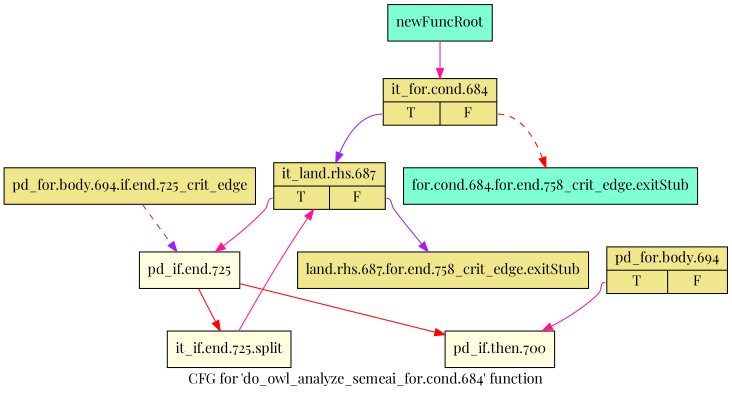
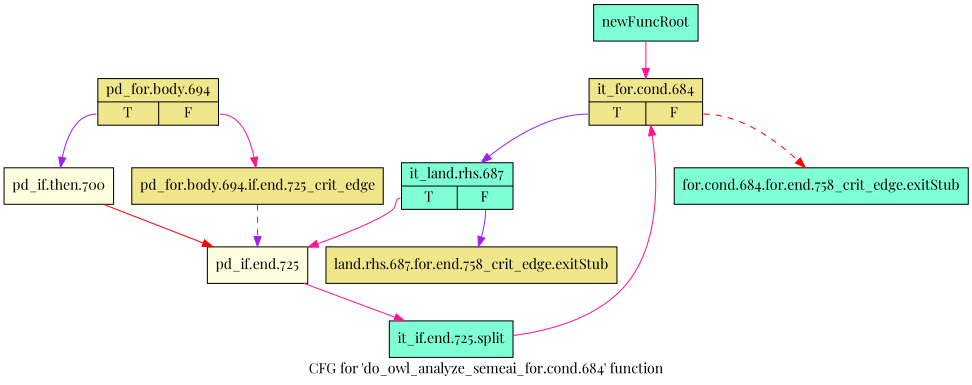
none -> (244, 129)
(330, 186) -> (457, 186)
(272, 274) -> (634, 272)
(207, 305) -> (349, 300)
(582, 307) -> (73, 129)
(337, 308) -> (153, 224)
(229, 349) -> (451, 339)
